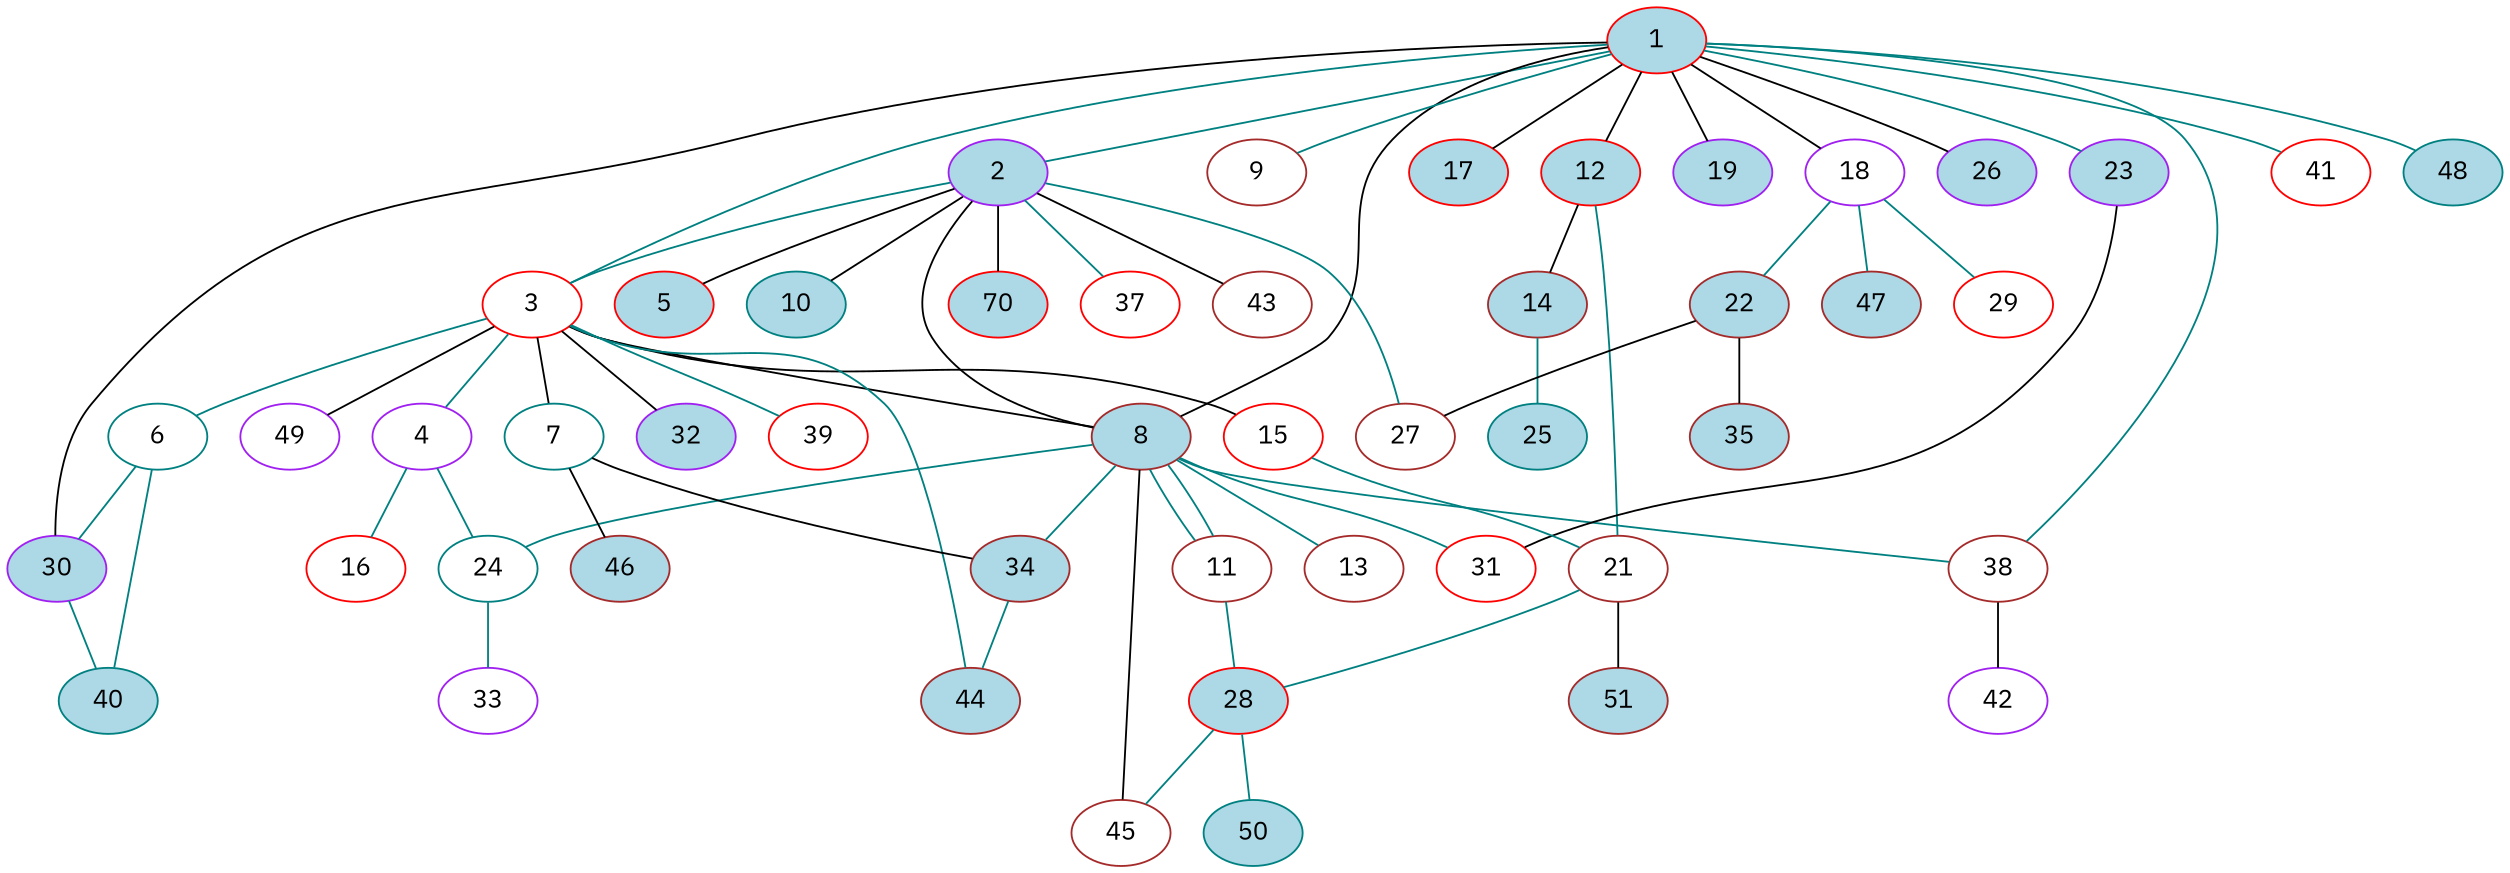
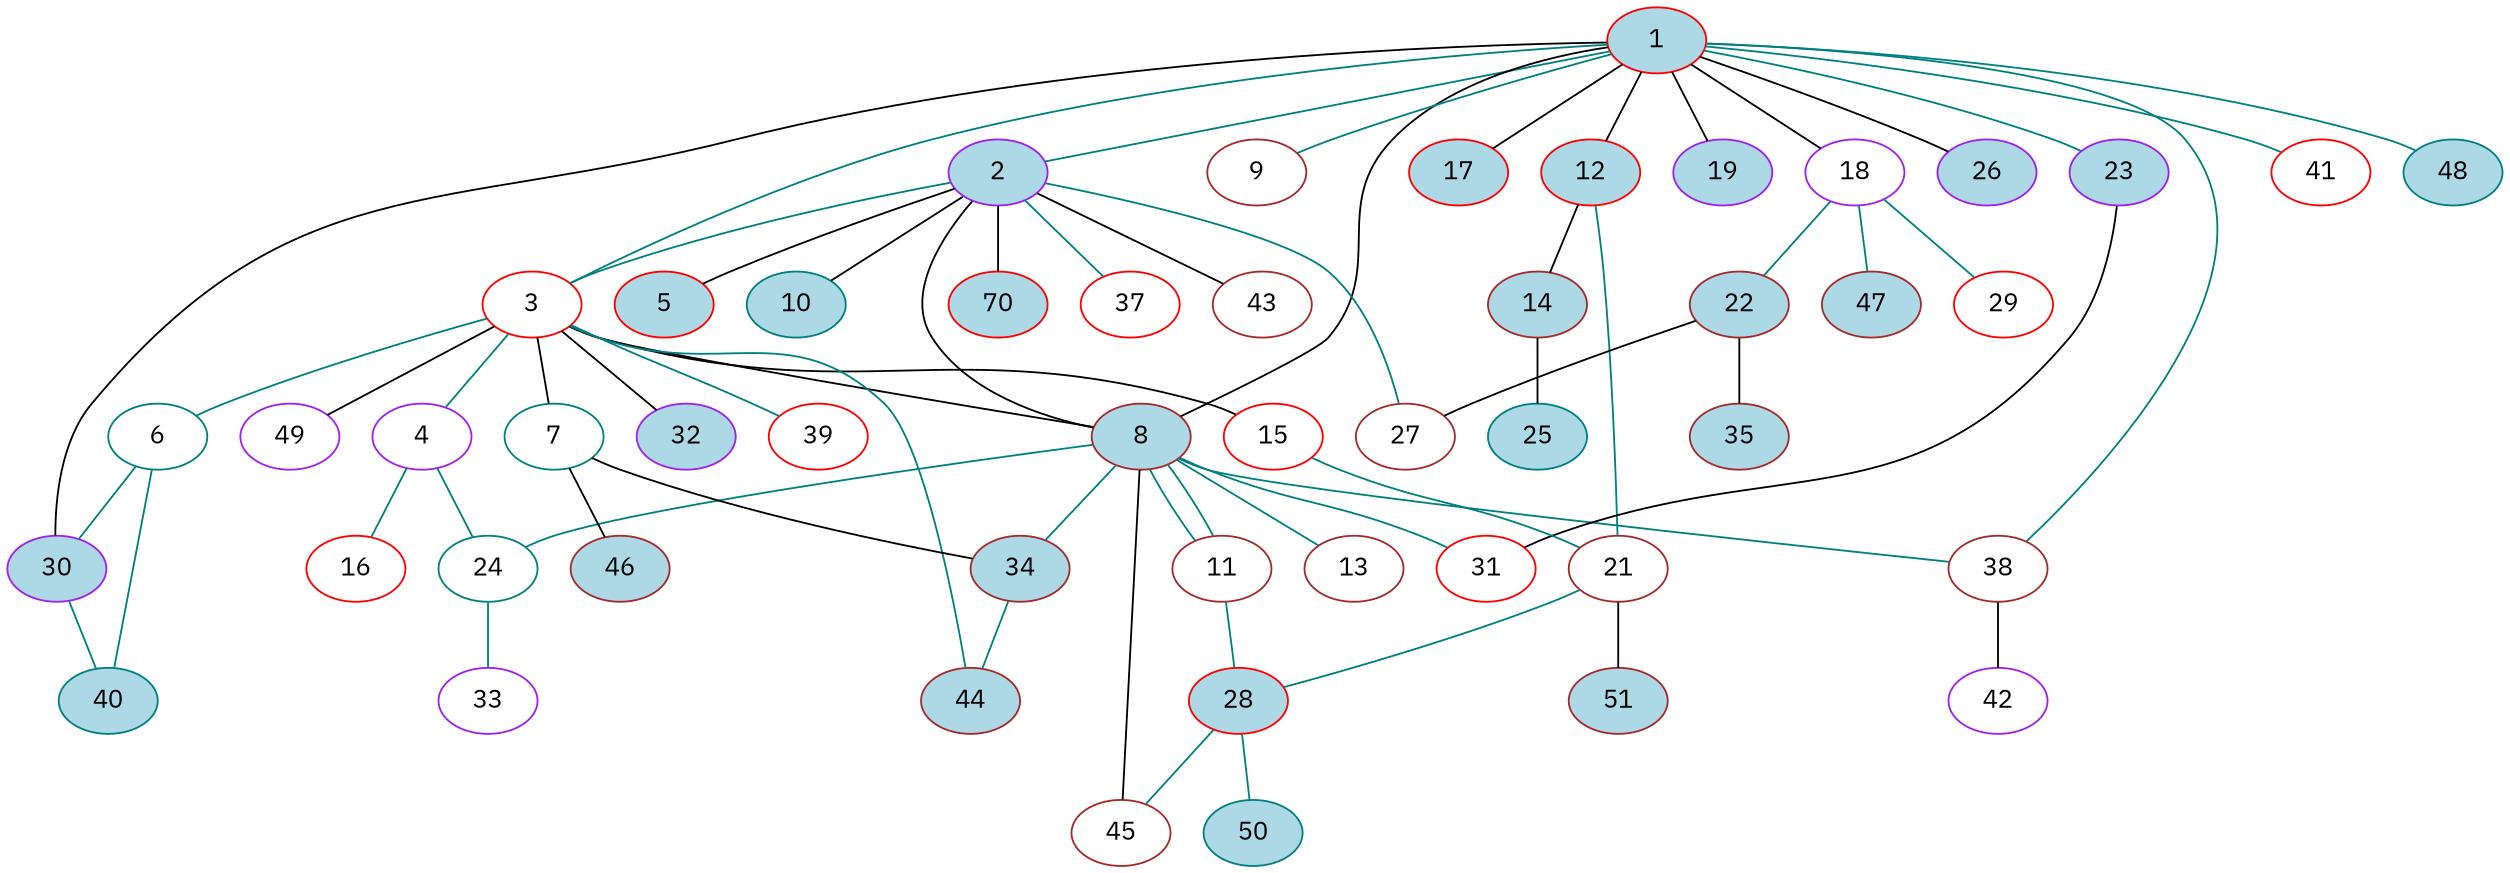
(1537, 364) -> (1537, 364)
